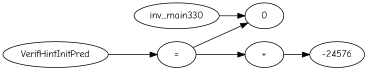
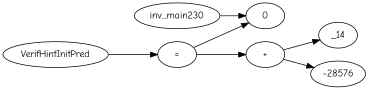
(177, 16) -> (177, 16)
none -> (338, 35)
(337, 55) -> (338, 74)
